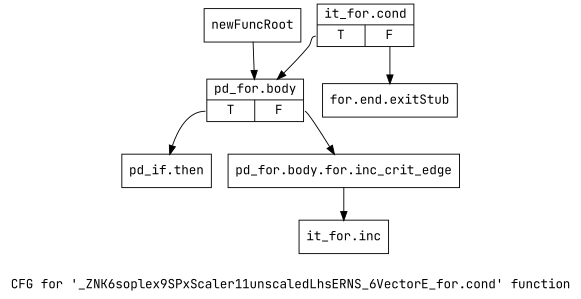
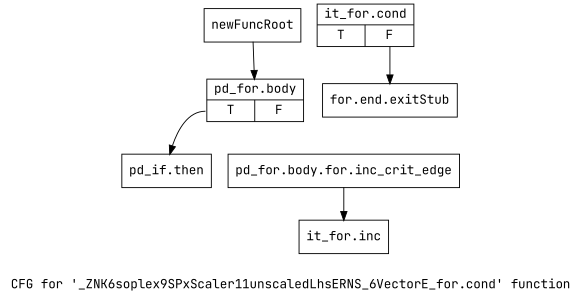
(301, 55) -> none
(318, 128) -> none
